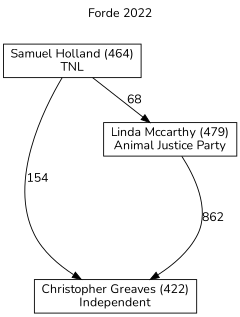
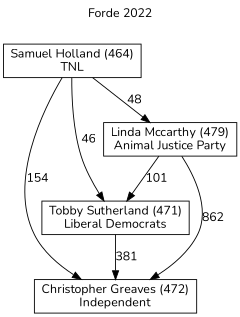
(134, 100) -> (134, 100)
none -> (116, 218)
(116, 296) -> (116, 296)
